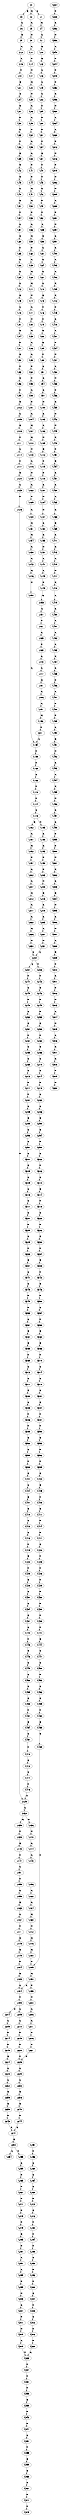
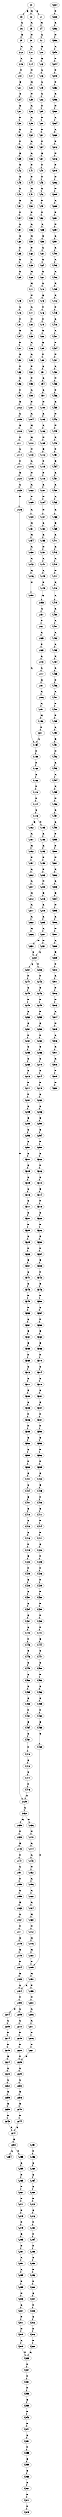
(19, 289) -> none
(31, 940) -> (37, 940)
none -> (31, 1873)
